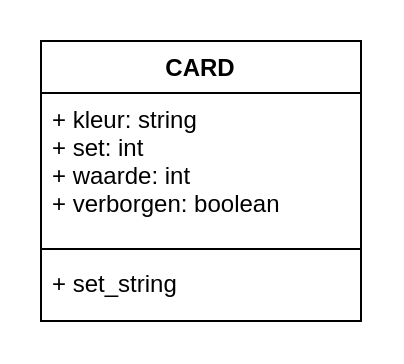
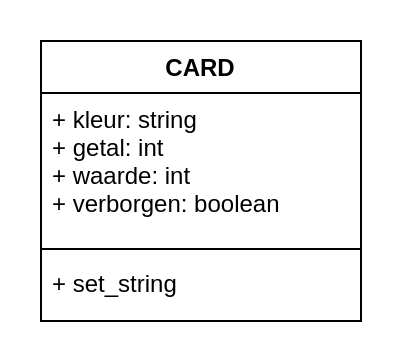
(137, 120) -> (137, 120)
